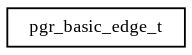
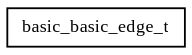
(96, 27) -> (96, 27)
